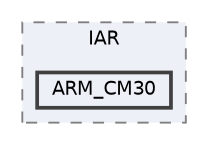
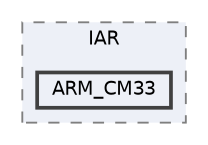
(104, 90) -> (104, 90)
